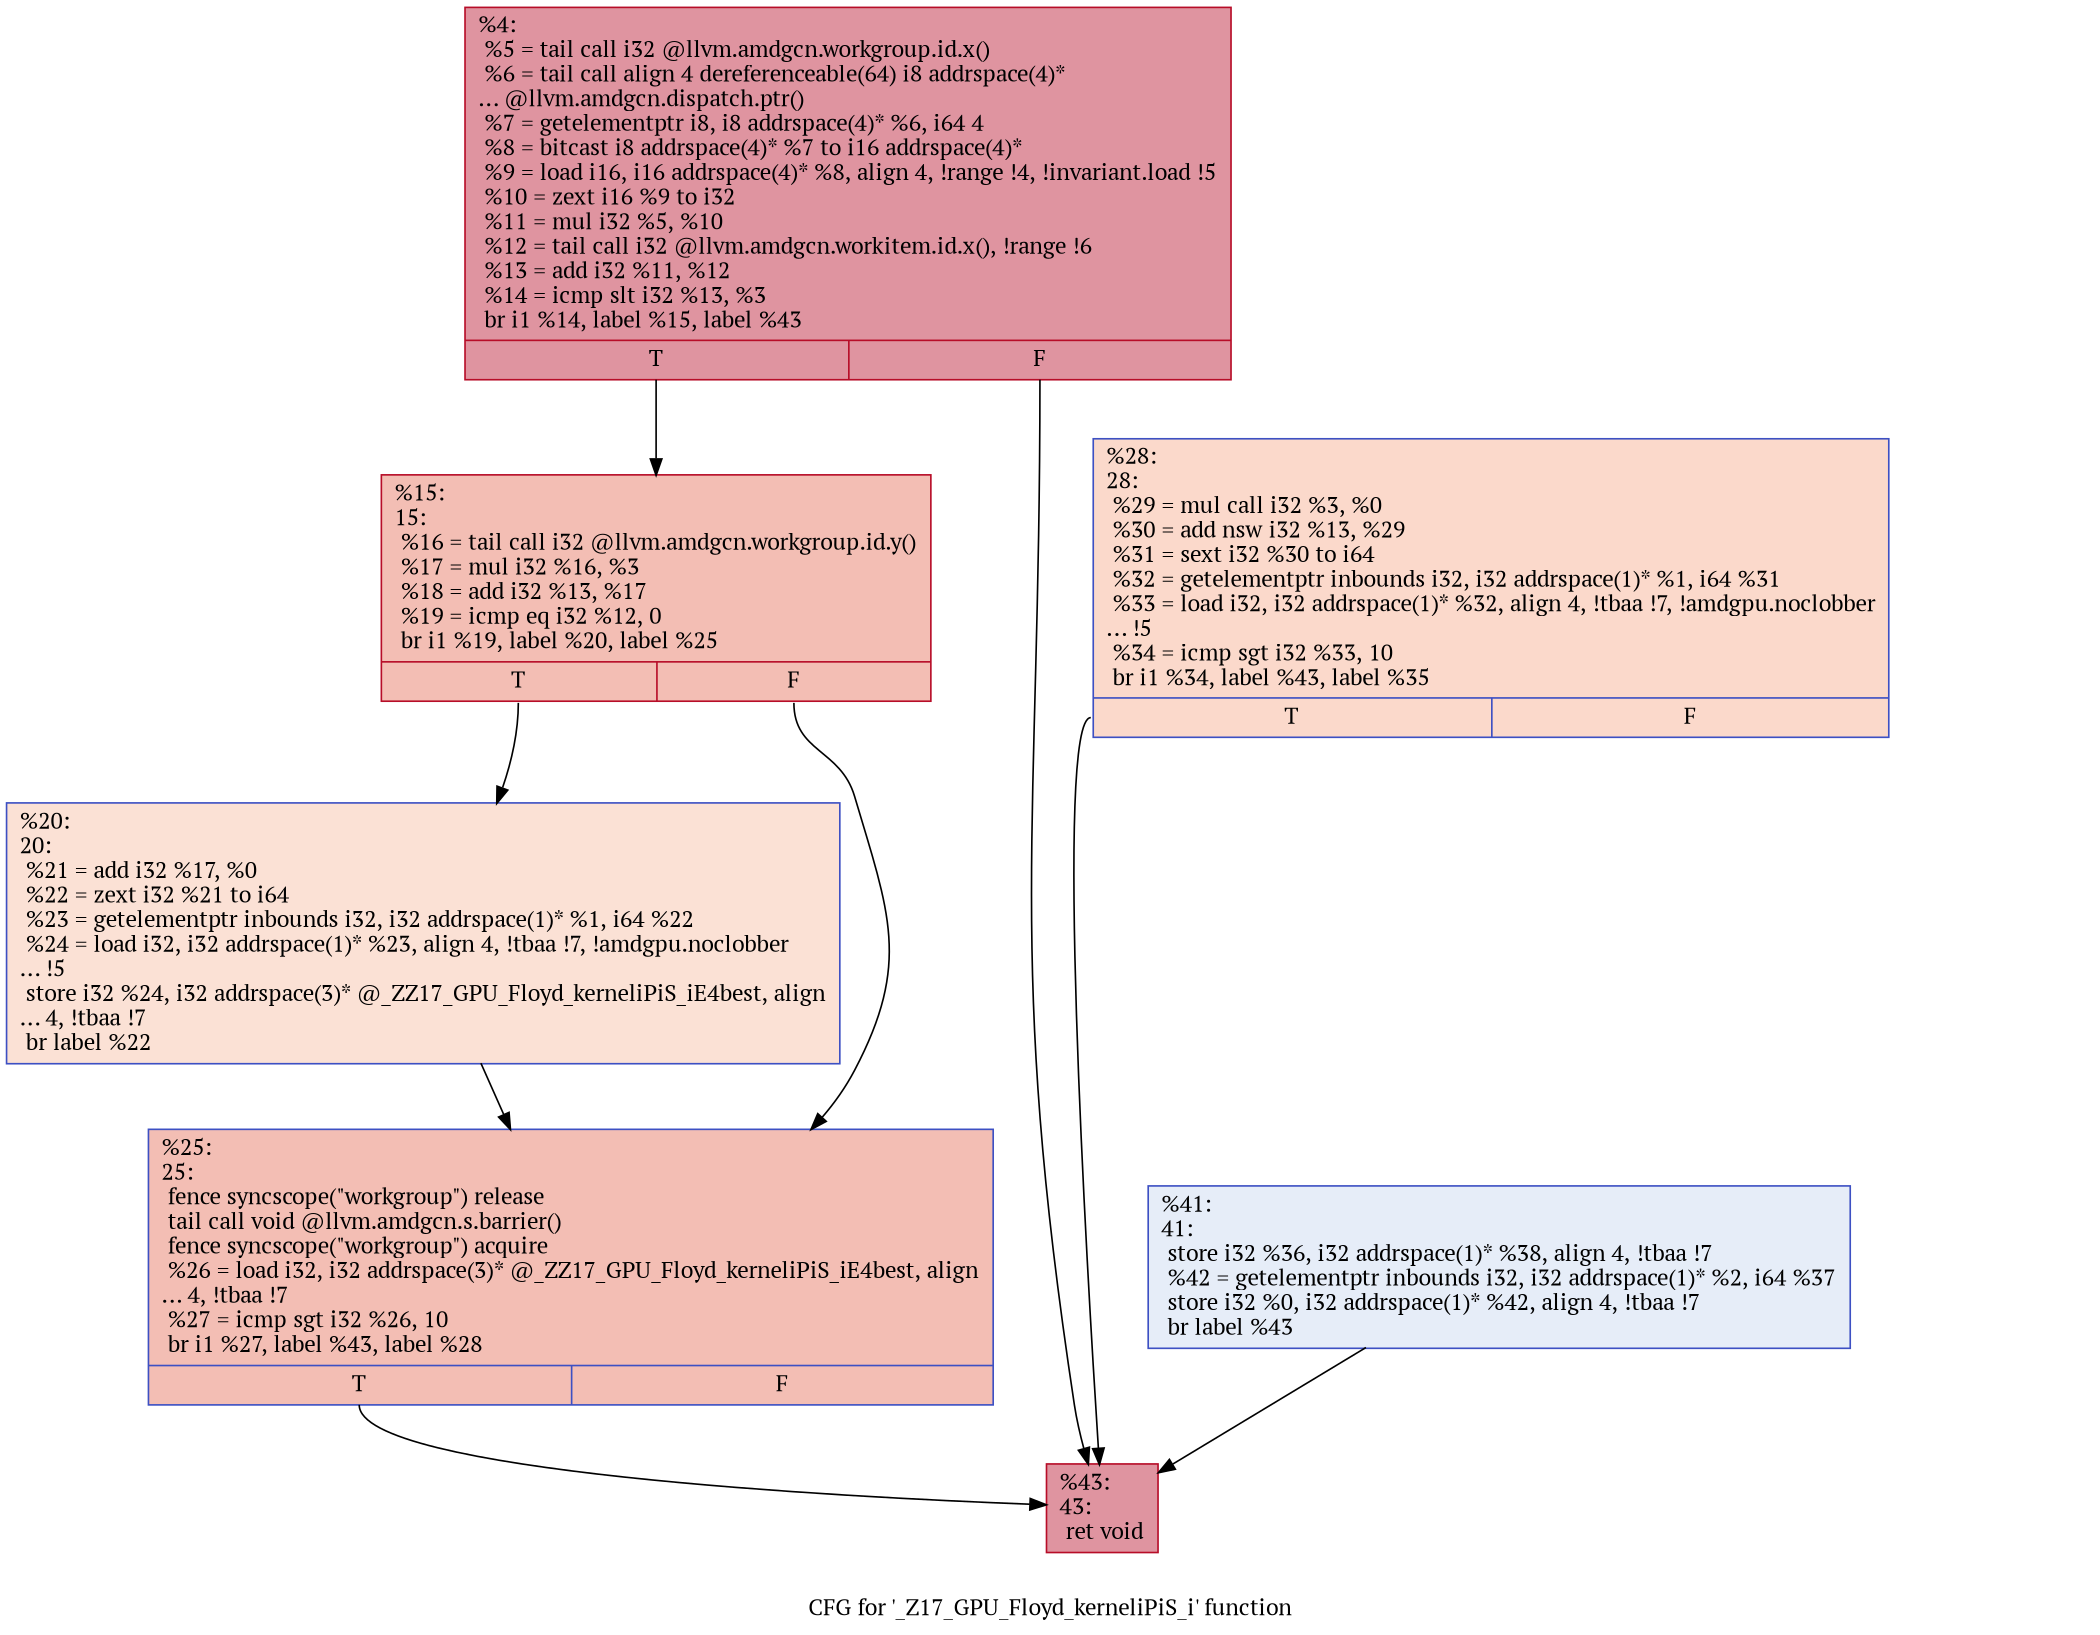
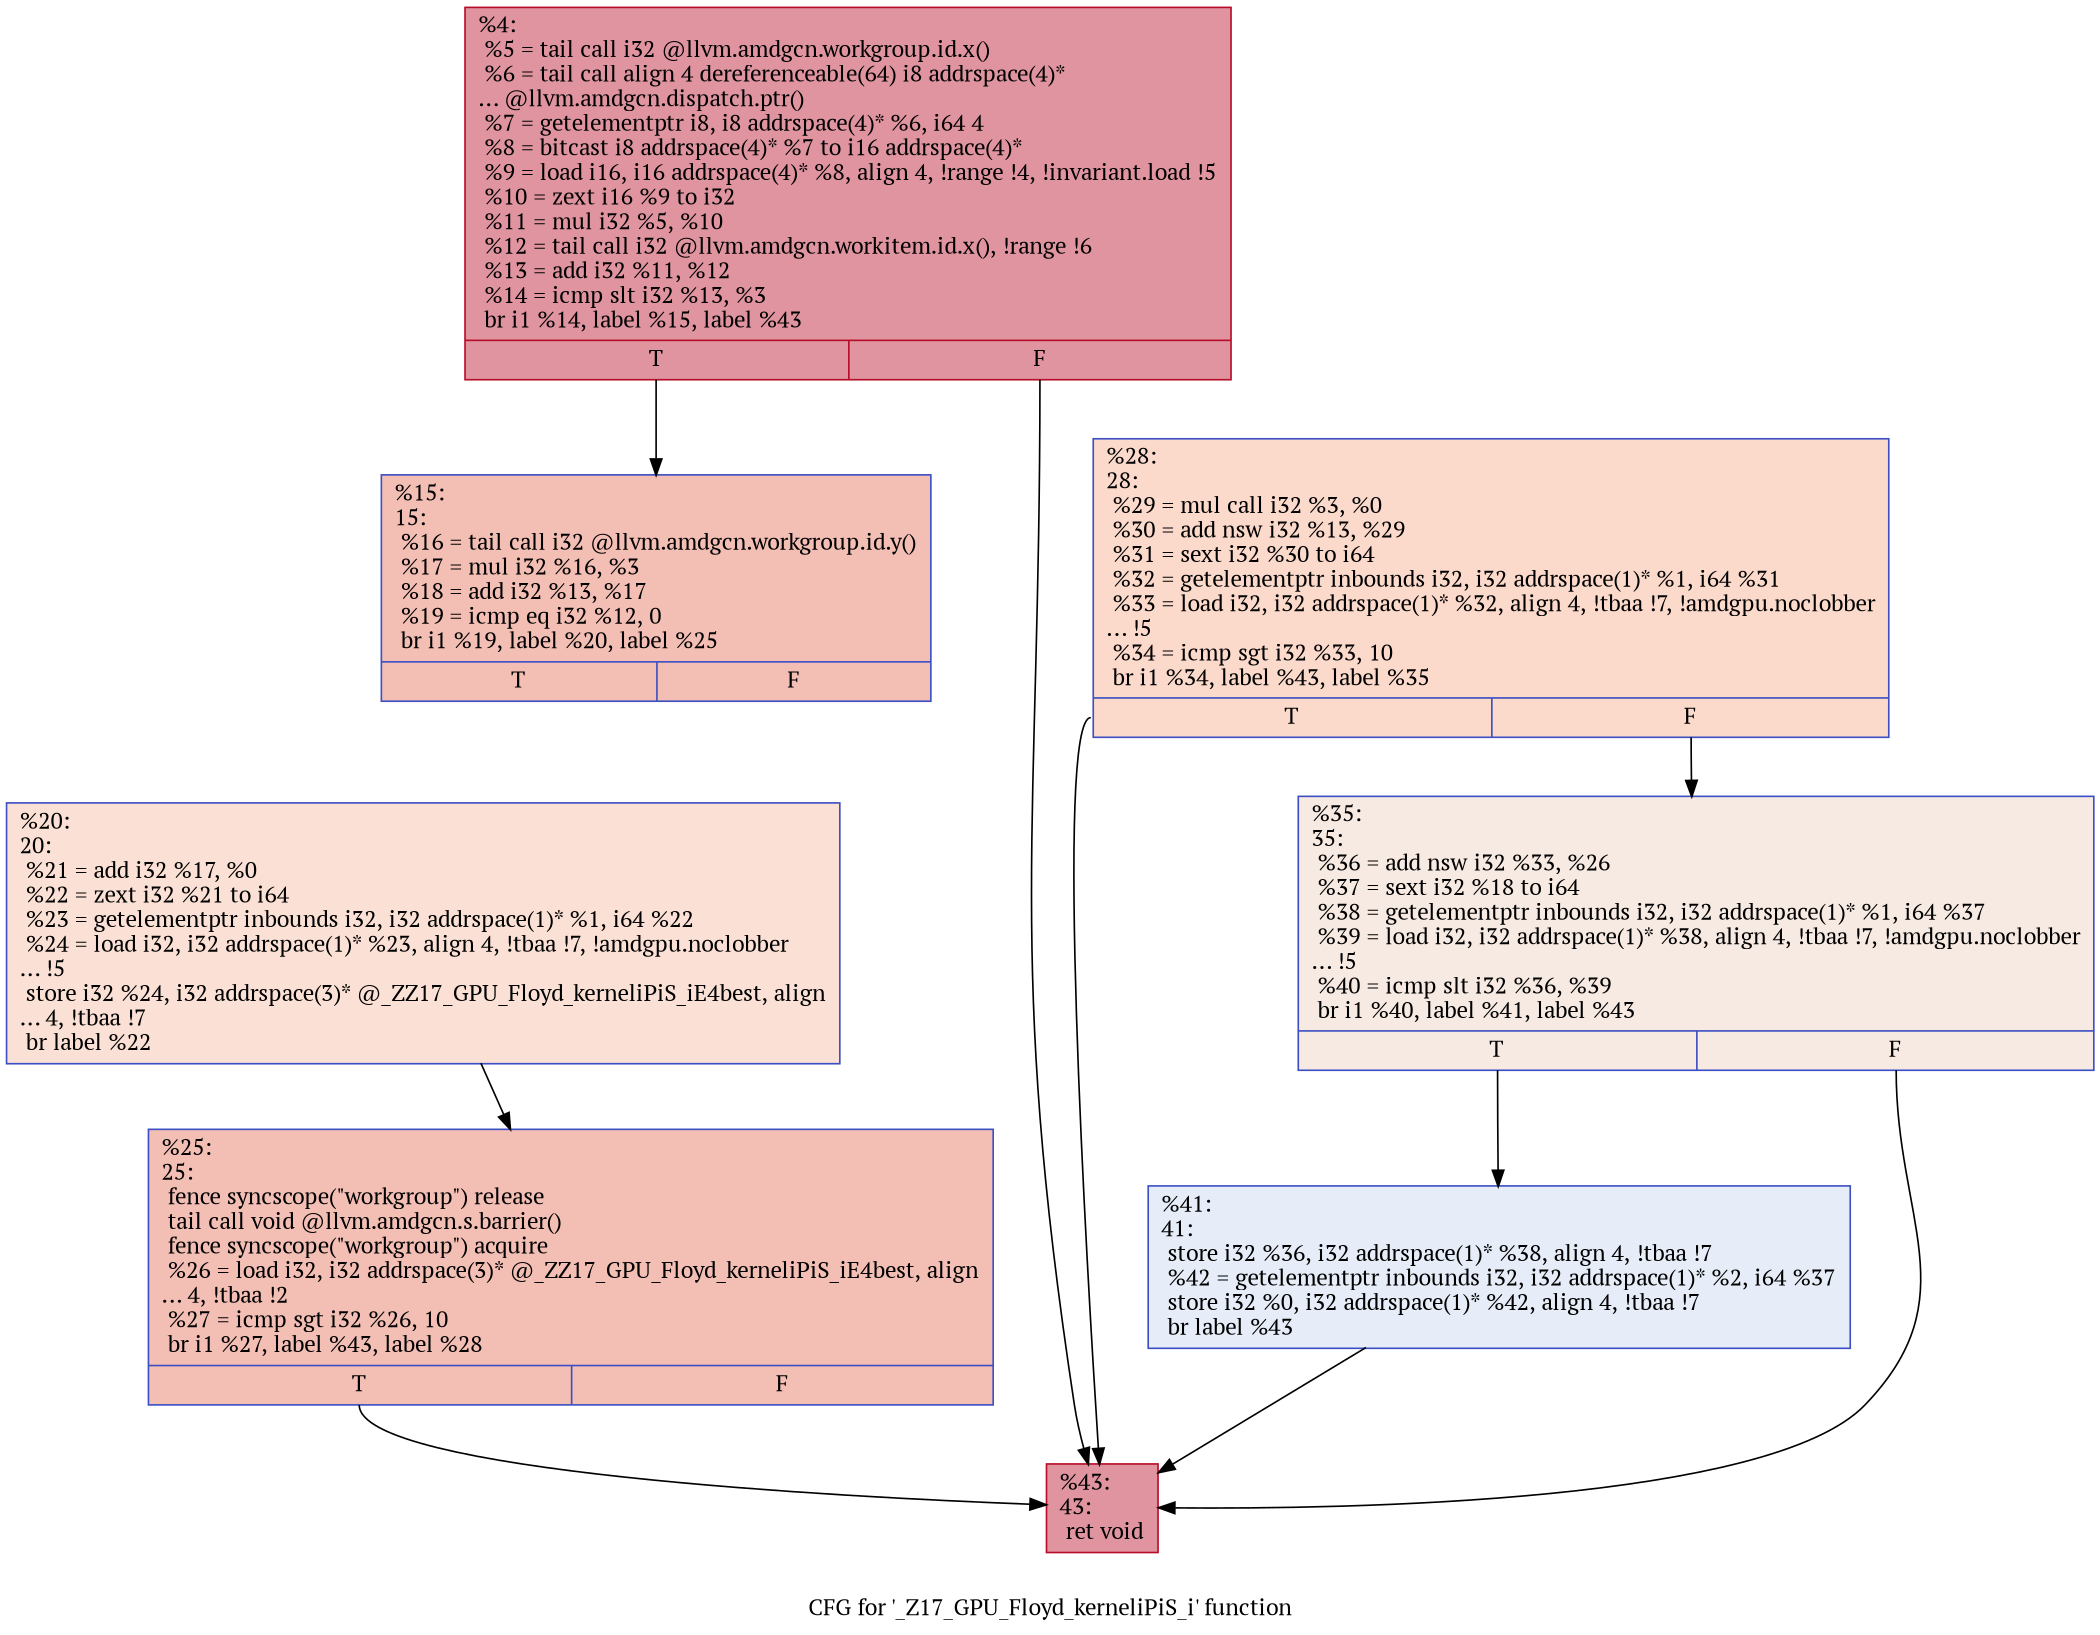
(656, 588) -> (656, 588)
(514, 746) -> none
(885, 906) -> none
none -> (1696, 933)
(226, 1296) -> (226, 1296)
